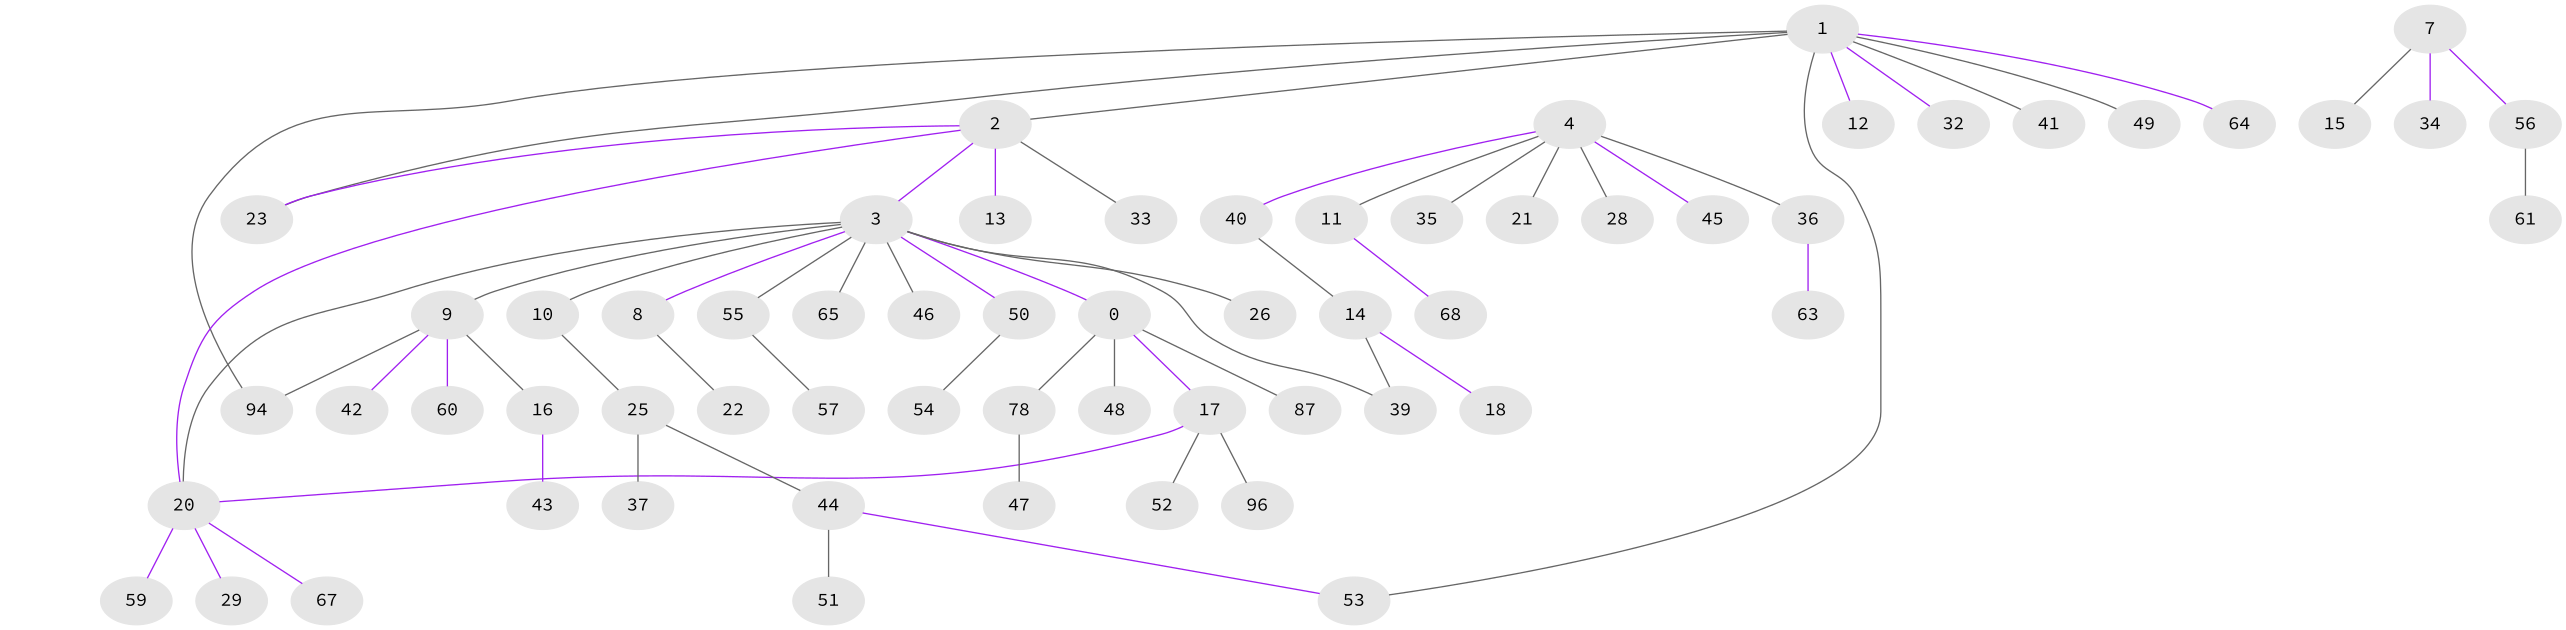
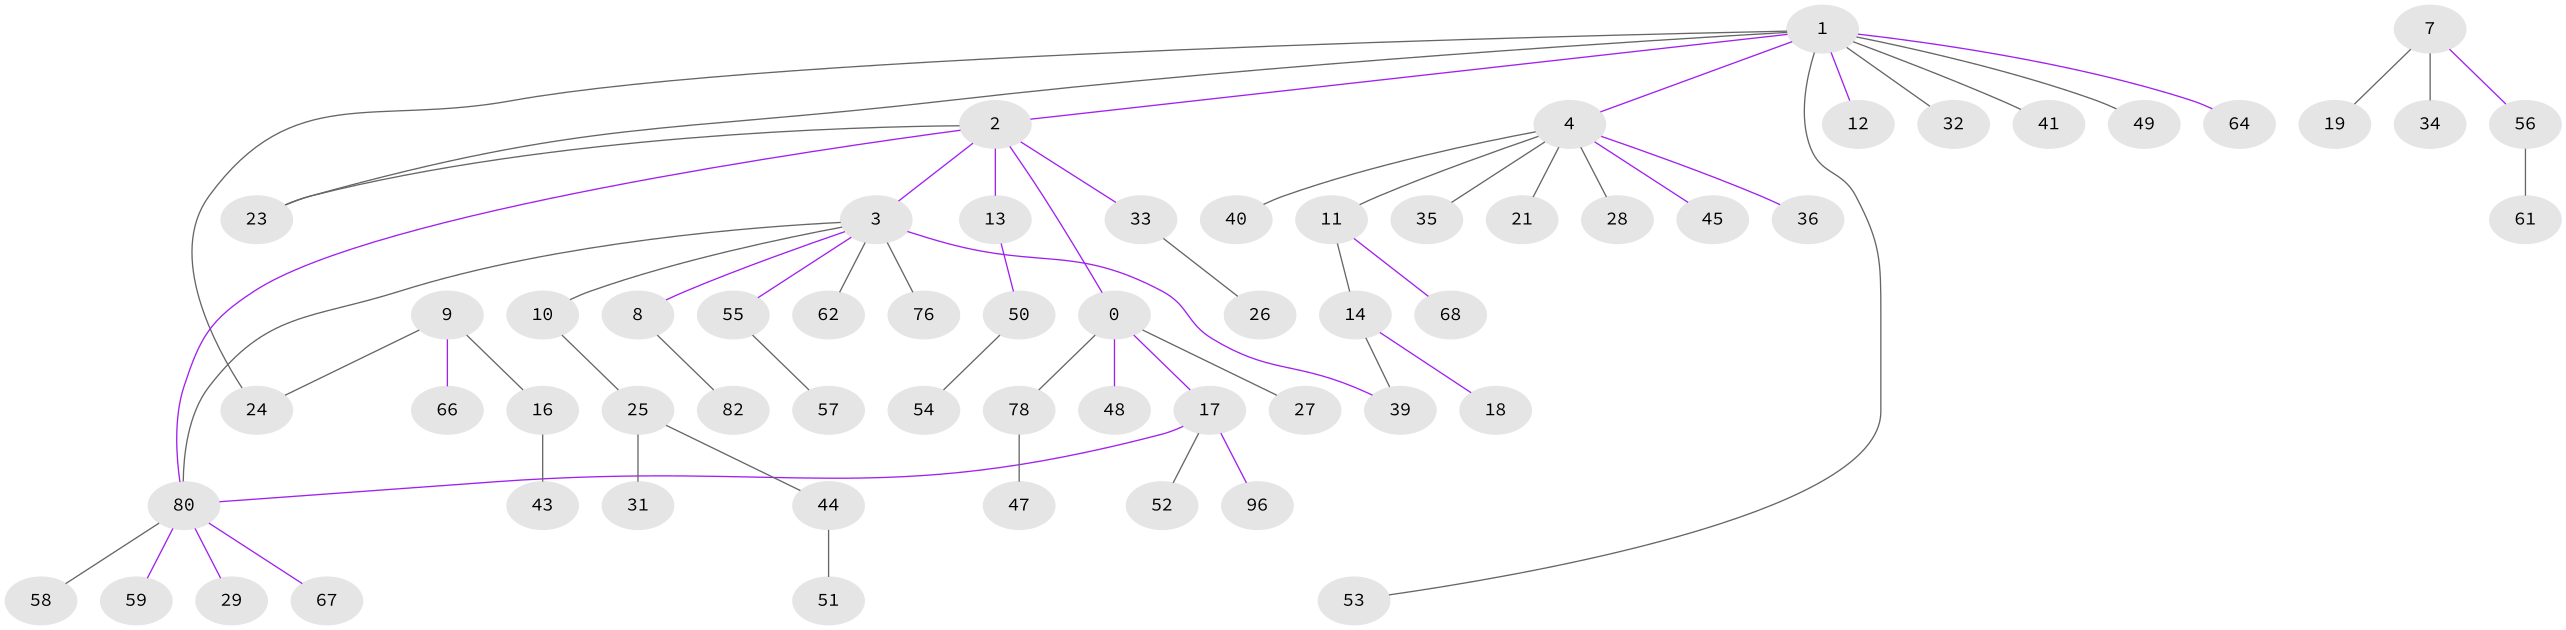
(1409, 77) -> (1409, 77)
none -> (1696, 77)
(1888, 77) -> (1888, 77)
(2430, 77) -> (2430, 77)
(2335, 124) -> (2335, 124)
(620, 145) -> (620, 145)
(1398, 162) -> (1398, 162)
(1691, 169) -> (1691, 169)
(1068, 172) -> (1068, 172)
(656, 252) -> none
(998, 264) -> (1057, 219)
(805, 267) -> (805, 267)
(948, 267) -> (1007, 267)
(1296, 267) -> (1344, 267)
(1152, 277) -> (1201, 267)
(1152, 286) -> (1152, 286)
(829, 315) -> (829, 315)
(924, 315) -> (924, 315)
(1808, 315) -> none
(1114, 363) -> (1114, 363)
(257, 410) -> (257, 410)
(352, 410) -> none
(447, 410) -> (447, 410)
(733, 410) -> (733, 410)
(1305, 410) -> (1305, 410)
(543, 458) -> (543, 458)
(1234, 458) -> (1234, 458)
(184, 506) -> (184, 506)
(638, 506) -> (638, 506)
(1091, 553) -> none
none -> (41, 601)
